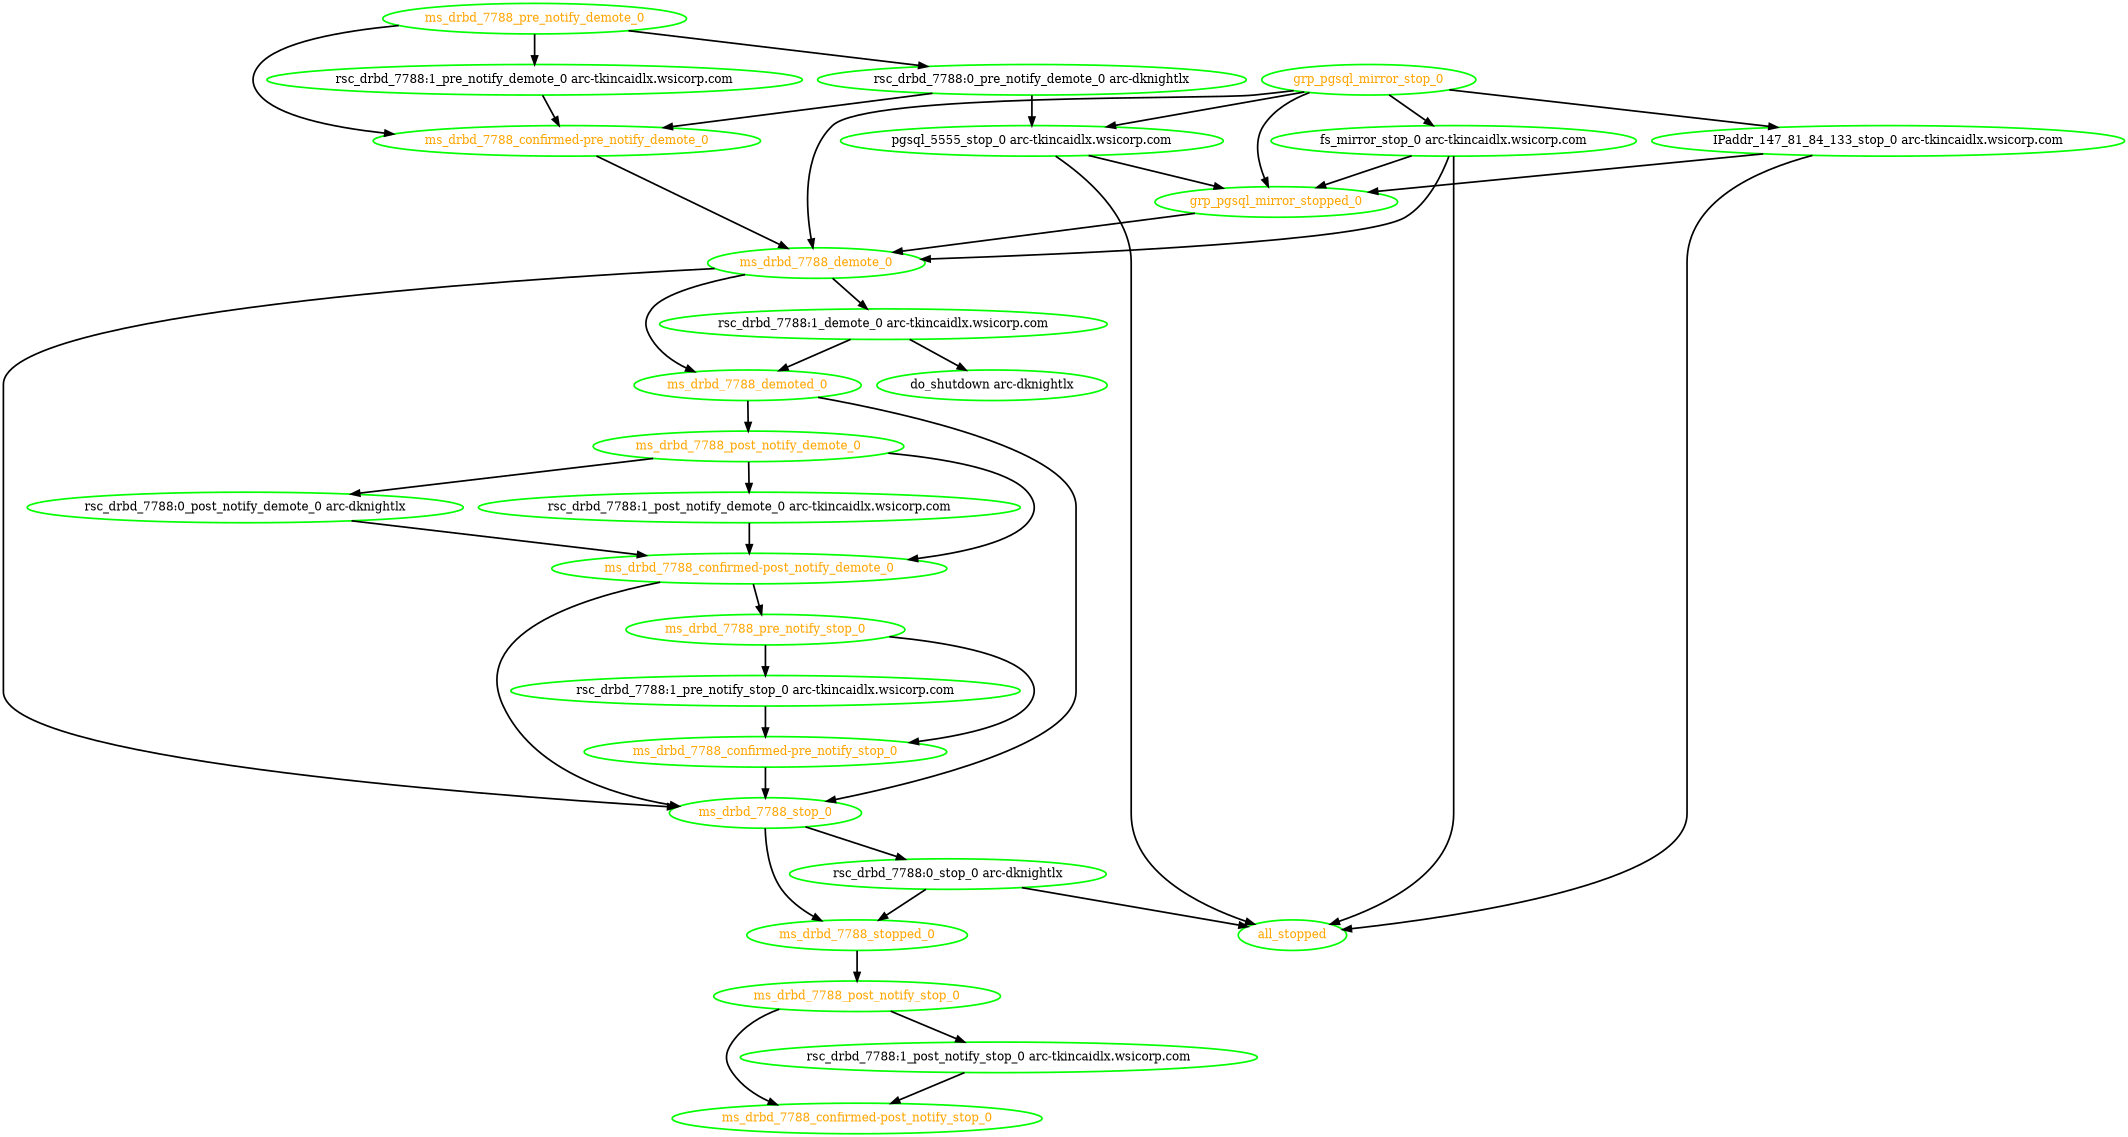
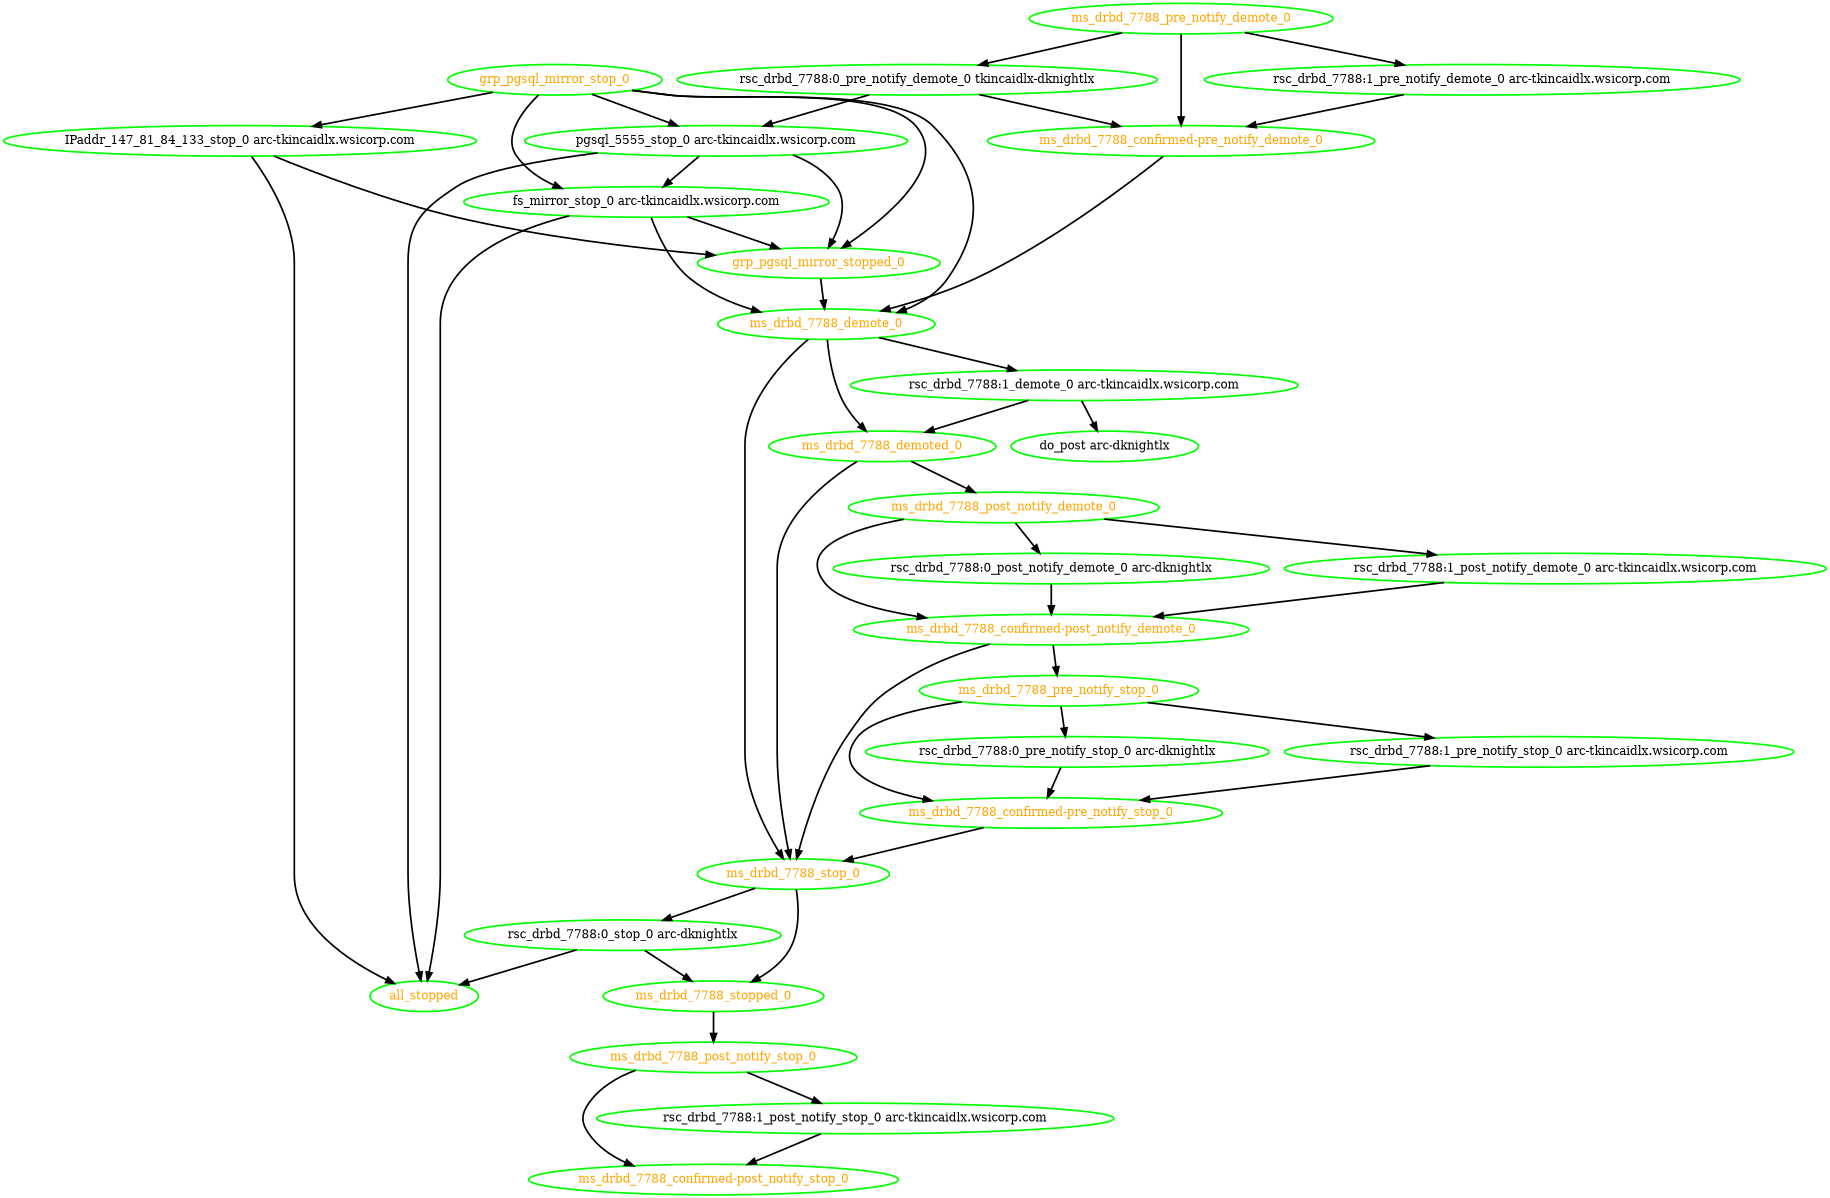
(1032, 80) -> (917, 80)
none -> (685, 168)
(992, 385) -> (1105, 446)
none -> (1067, 752)
